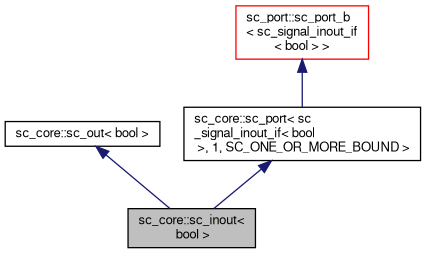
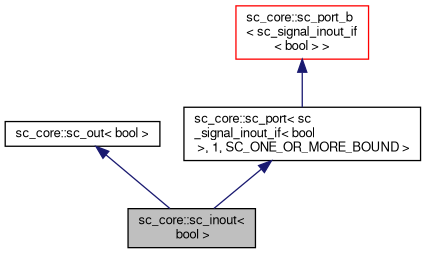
(302, 32) -> (302, 32)
